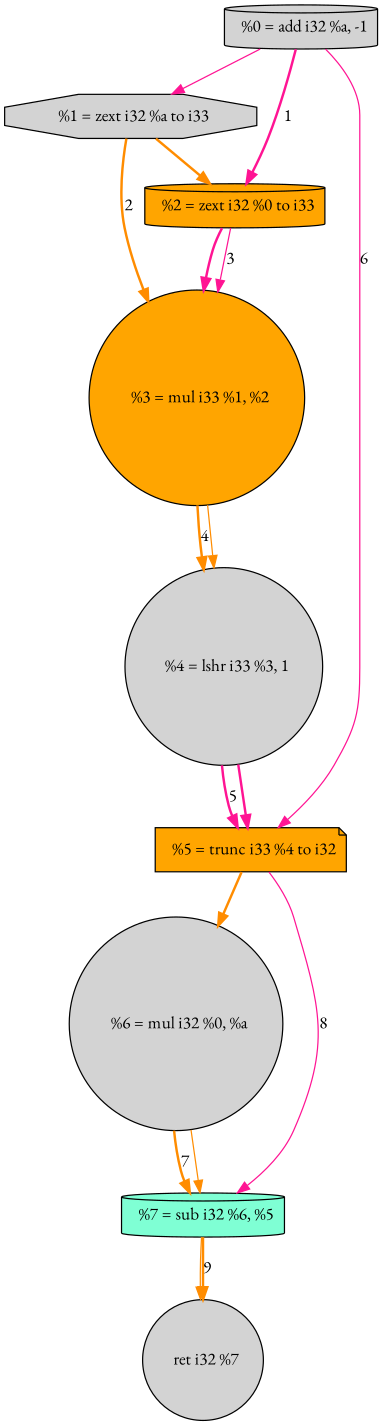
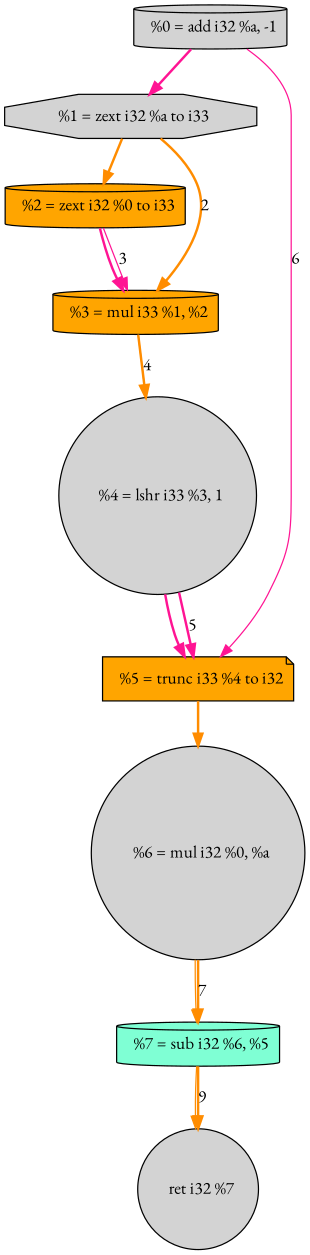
(222, 69) -> (175, 67)
(277, 112) -> none
(197, 398) -> (136, 312)
(318, 1035) -> none
